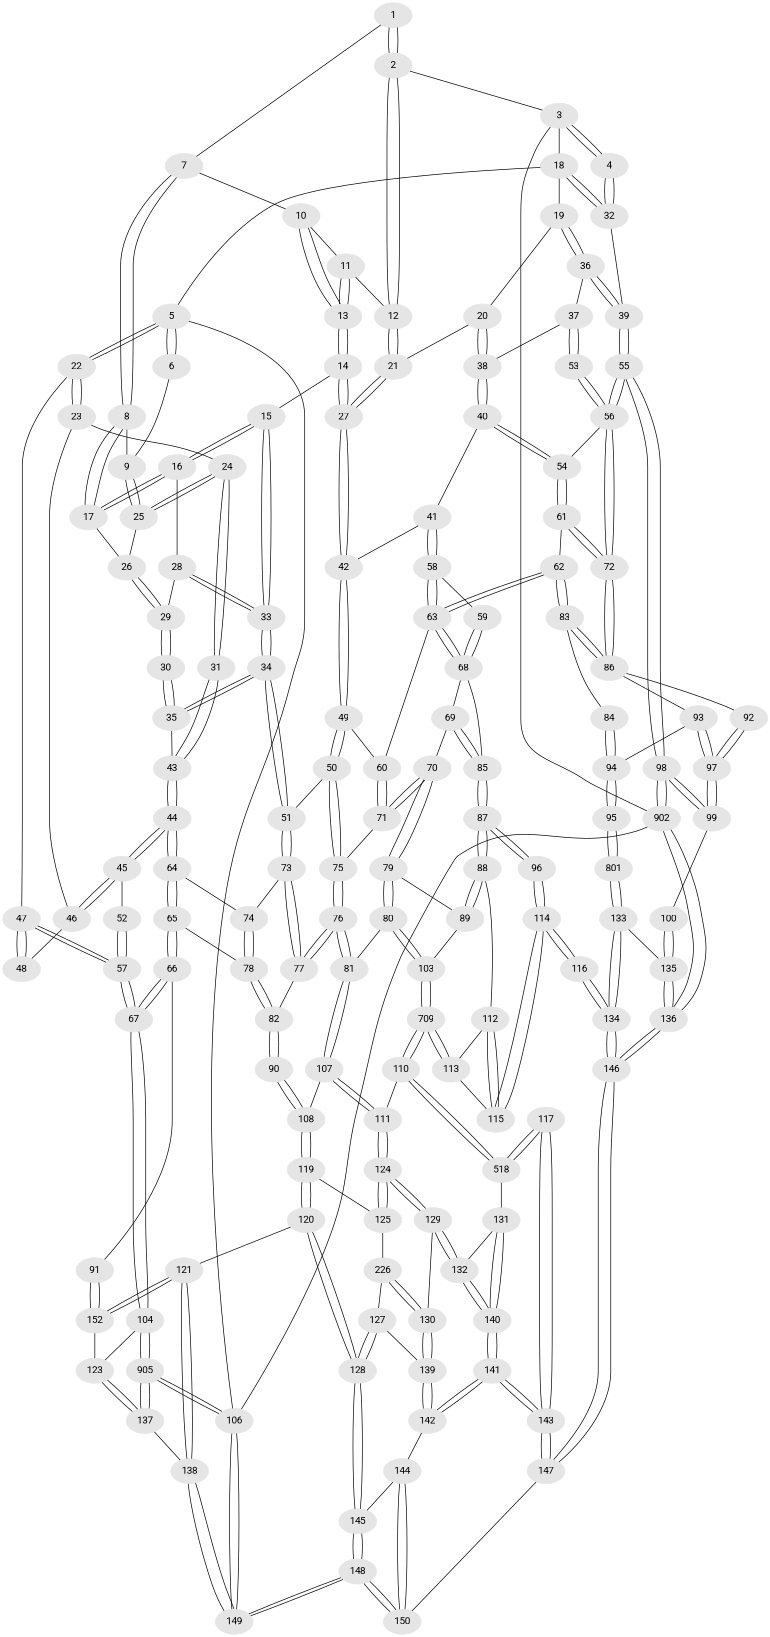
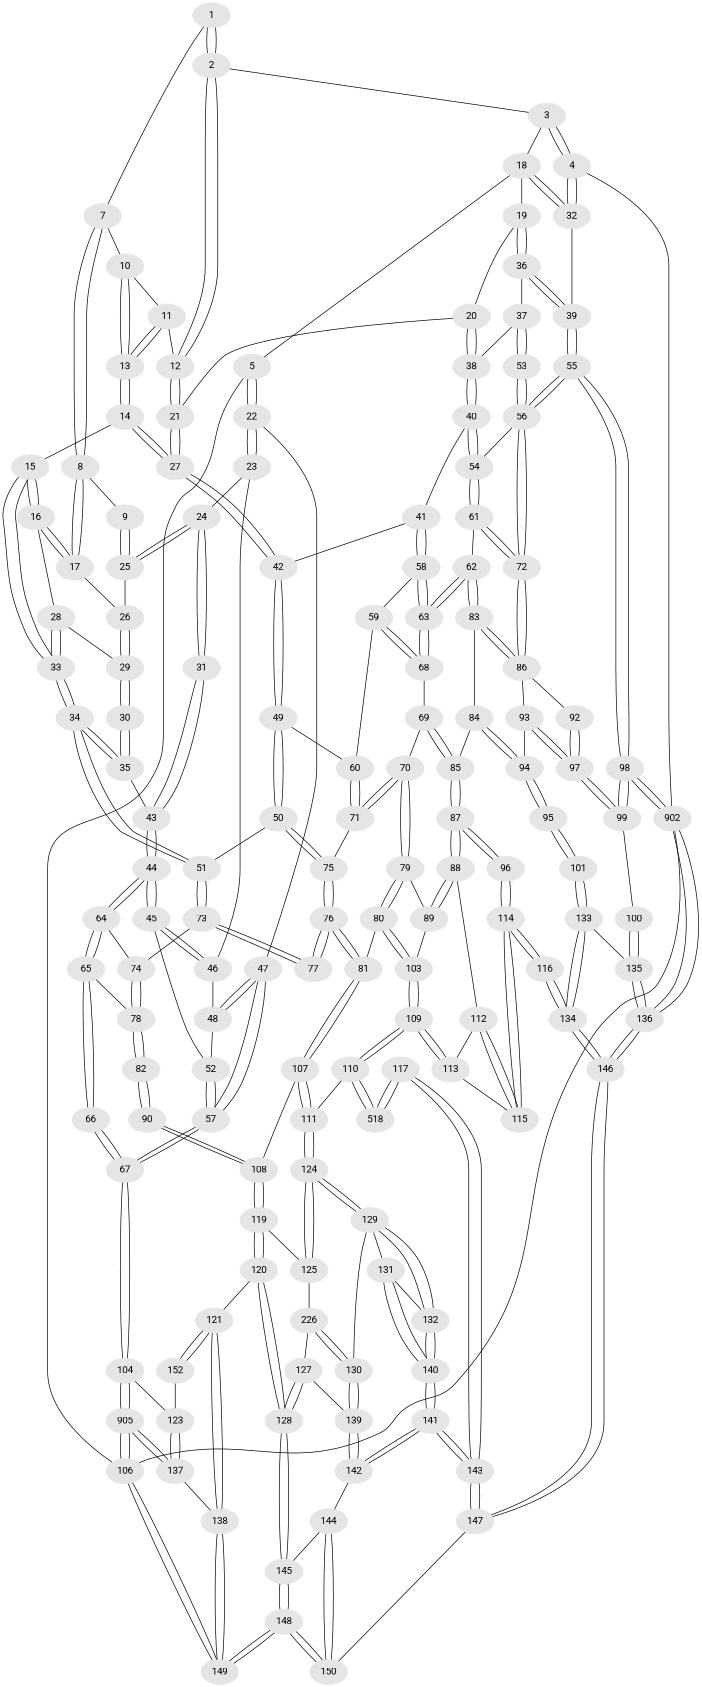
(172, 367) -> none
(521, 501) -> (669, 471)
(407, 693) -> (365, 693)
(478, 718) -> (465, 743)
(614, 869) -> (578, 869)
(287, 994) -> none
(426, 1019) -> (414, 1019)
none -> (212, 1045)
(501, 1195) -> (378, 1245)
(95, 1270) -> none
